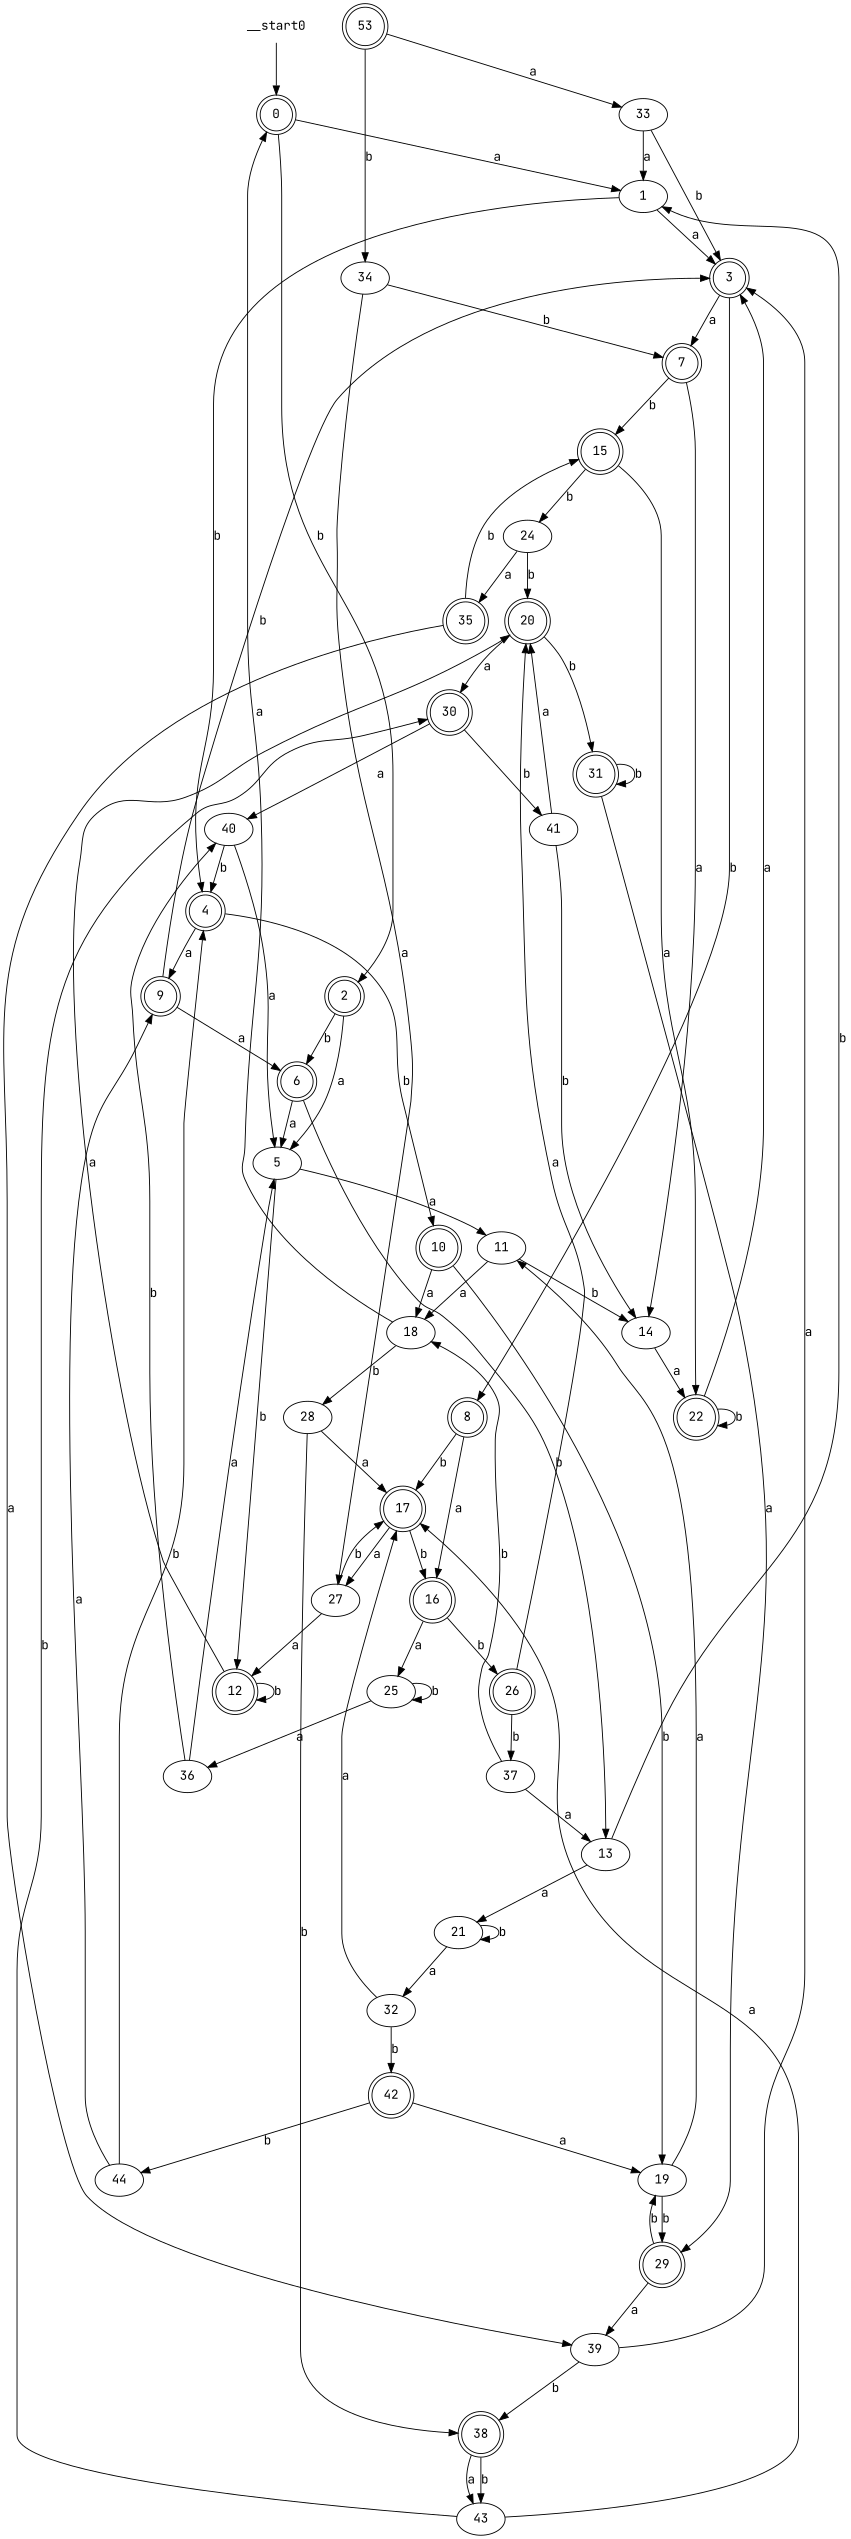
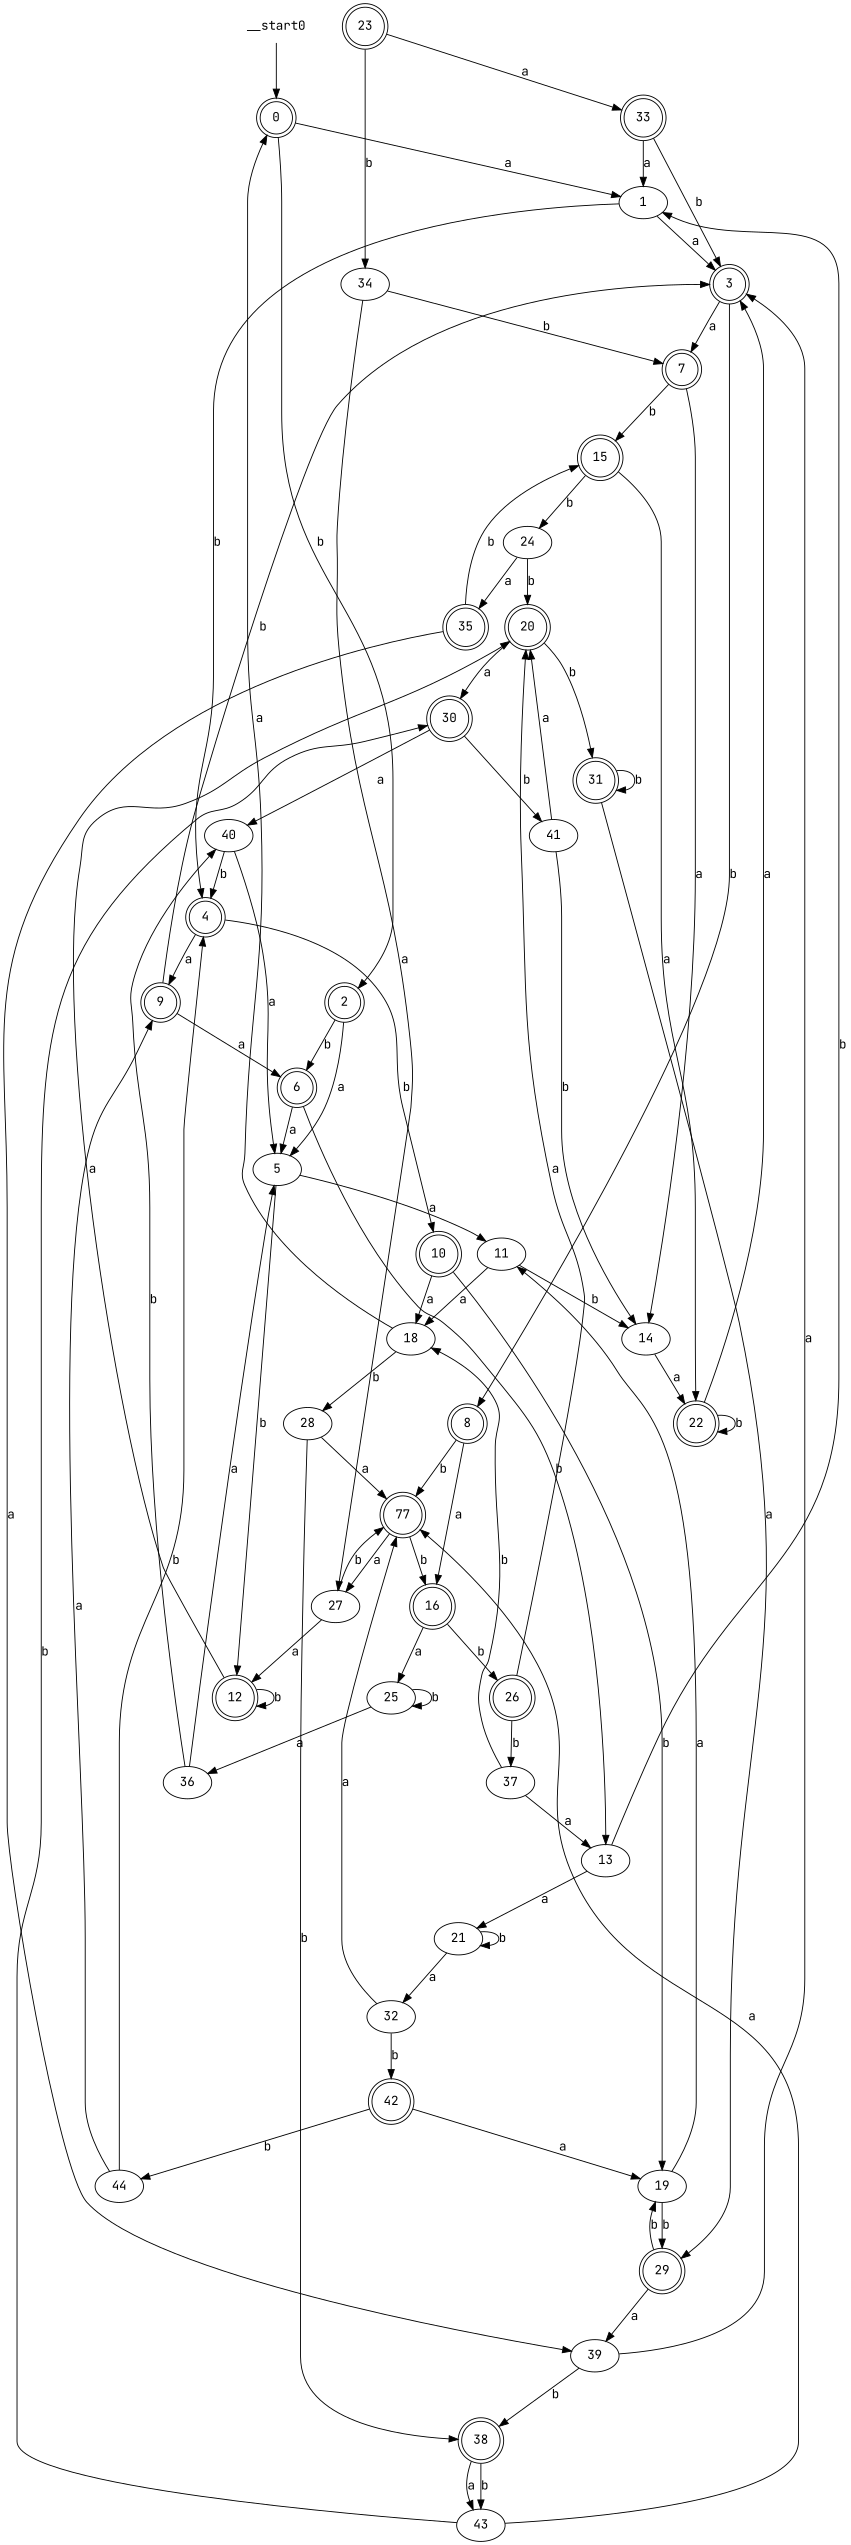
(365, 26) -> (365, 26)
(643, 115) -> (643, 118)
(403, 1509) -> (403, 1515)
